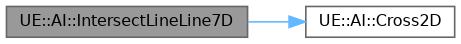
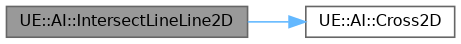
(127, 22) -> (127, 22)
